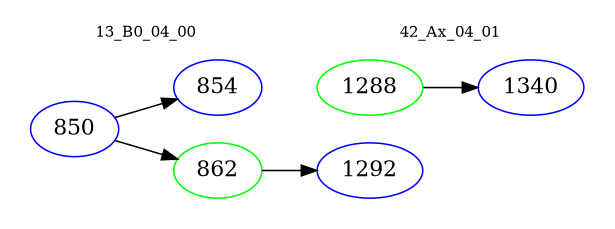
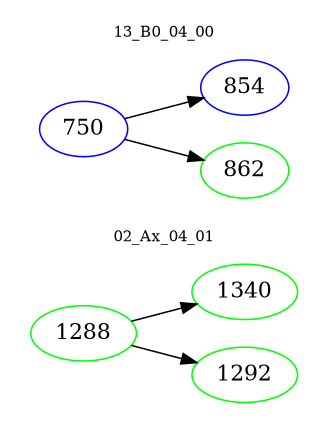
(451, 33) -> (164, 237)
(531, 88) -> (245, 292)
(75, 129) -> (84, 129)
(284, 171) -> (157, 352)
(370, 171) -> (245, 375)
